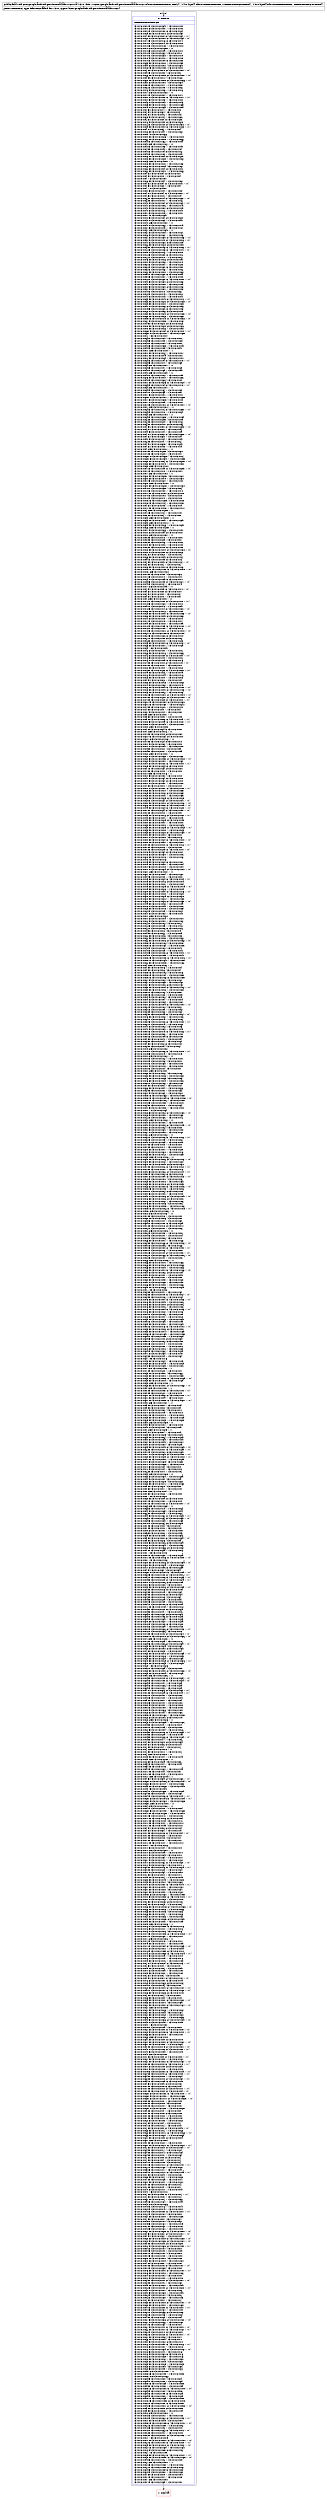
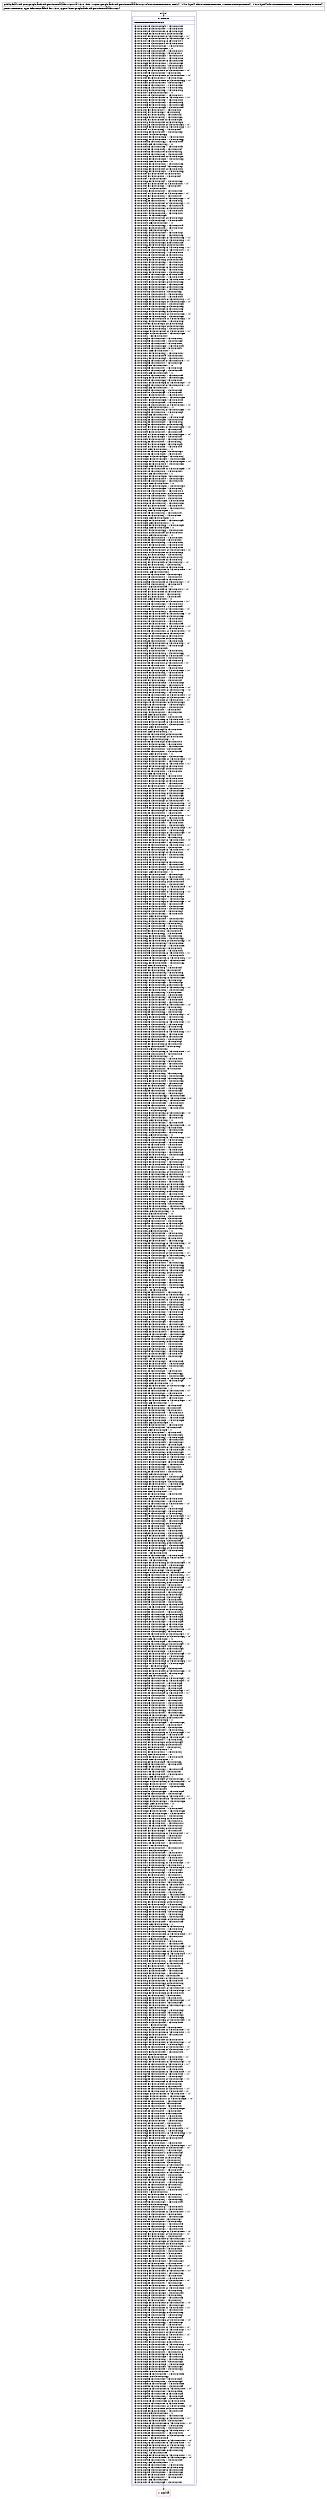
(146, 22) -> (149, 22)
